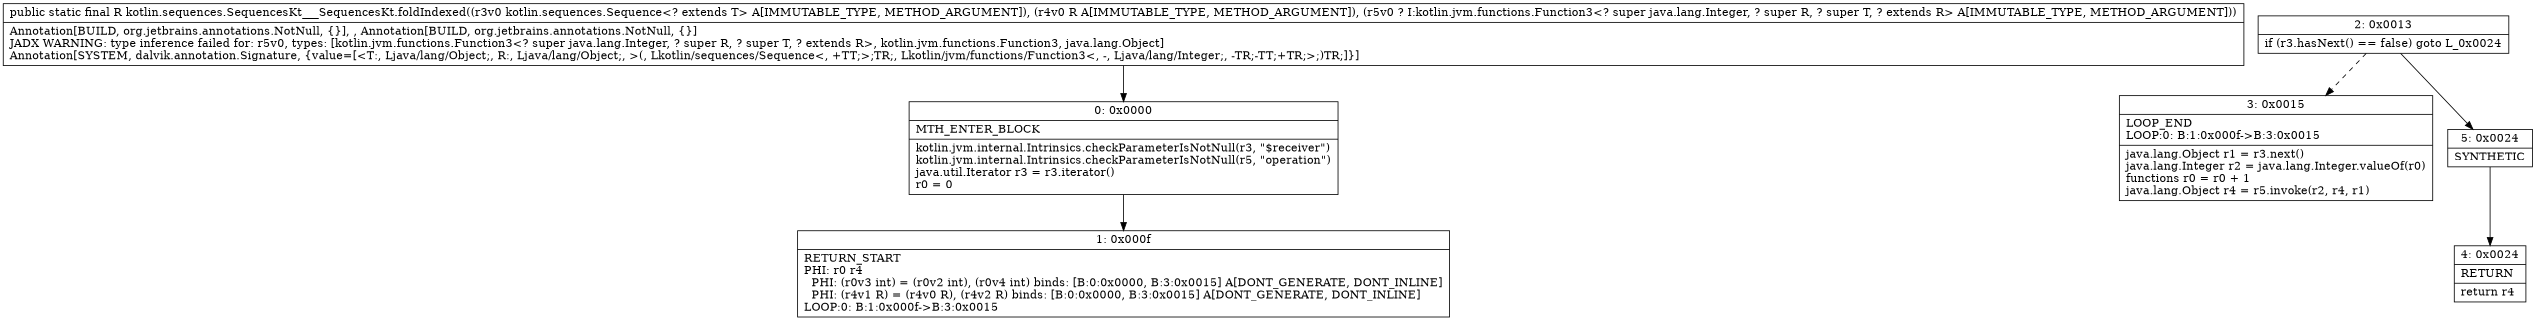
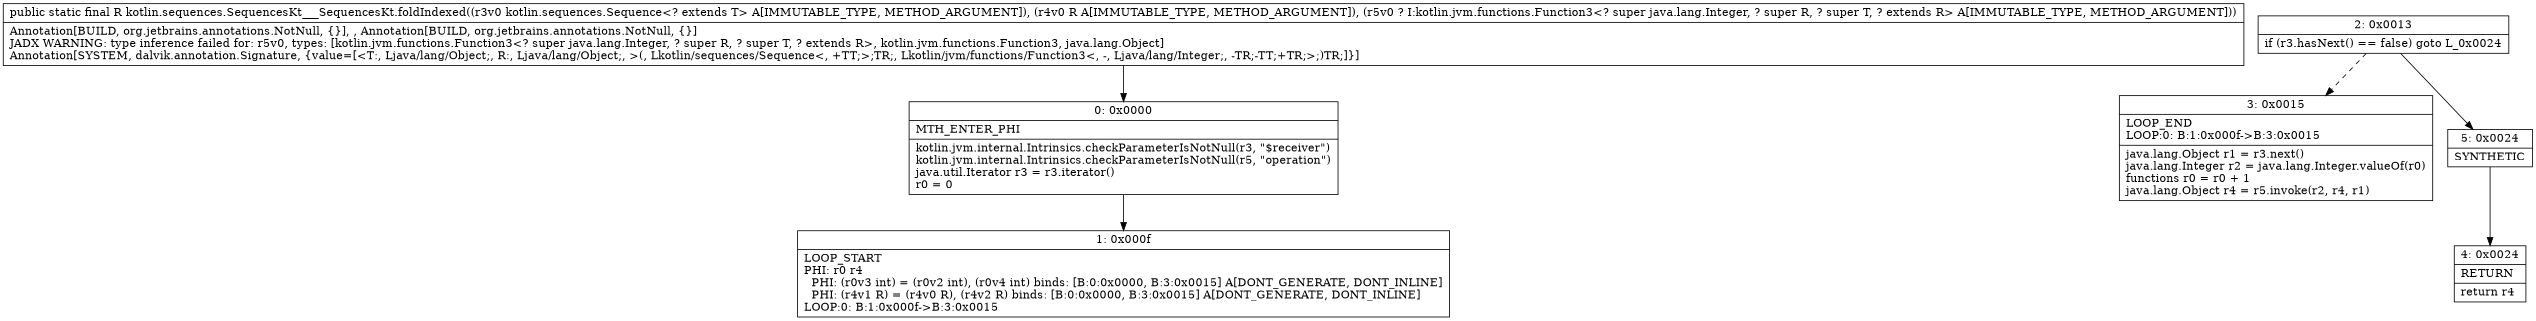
(978, 129) -> (968, 129)
(853, 258) -> (843, 258)
